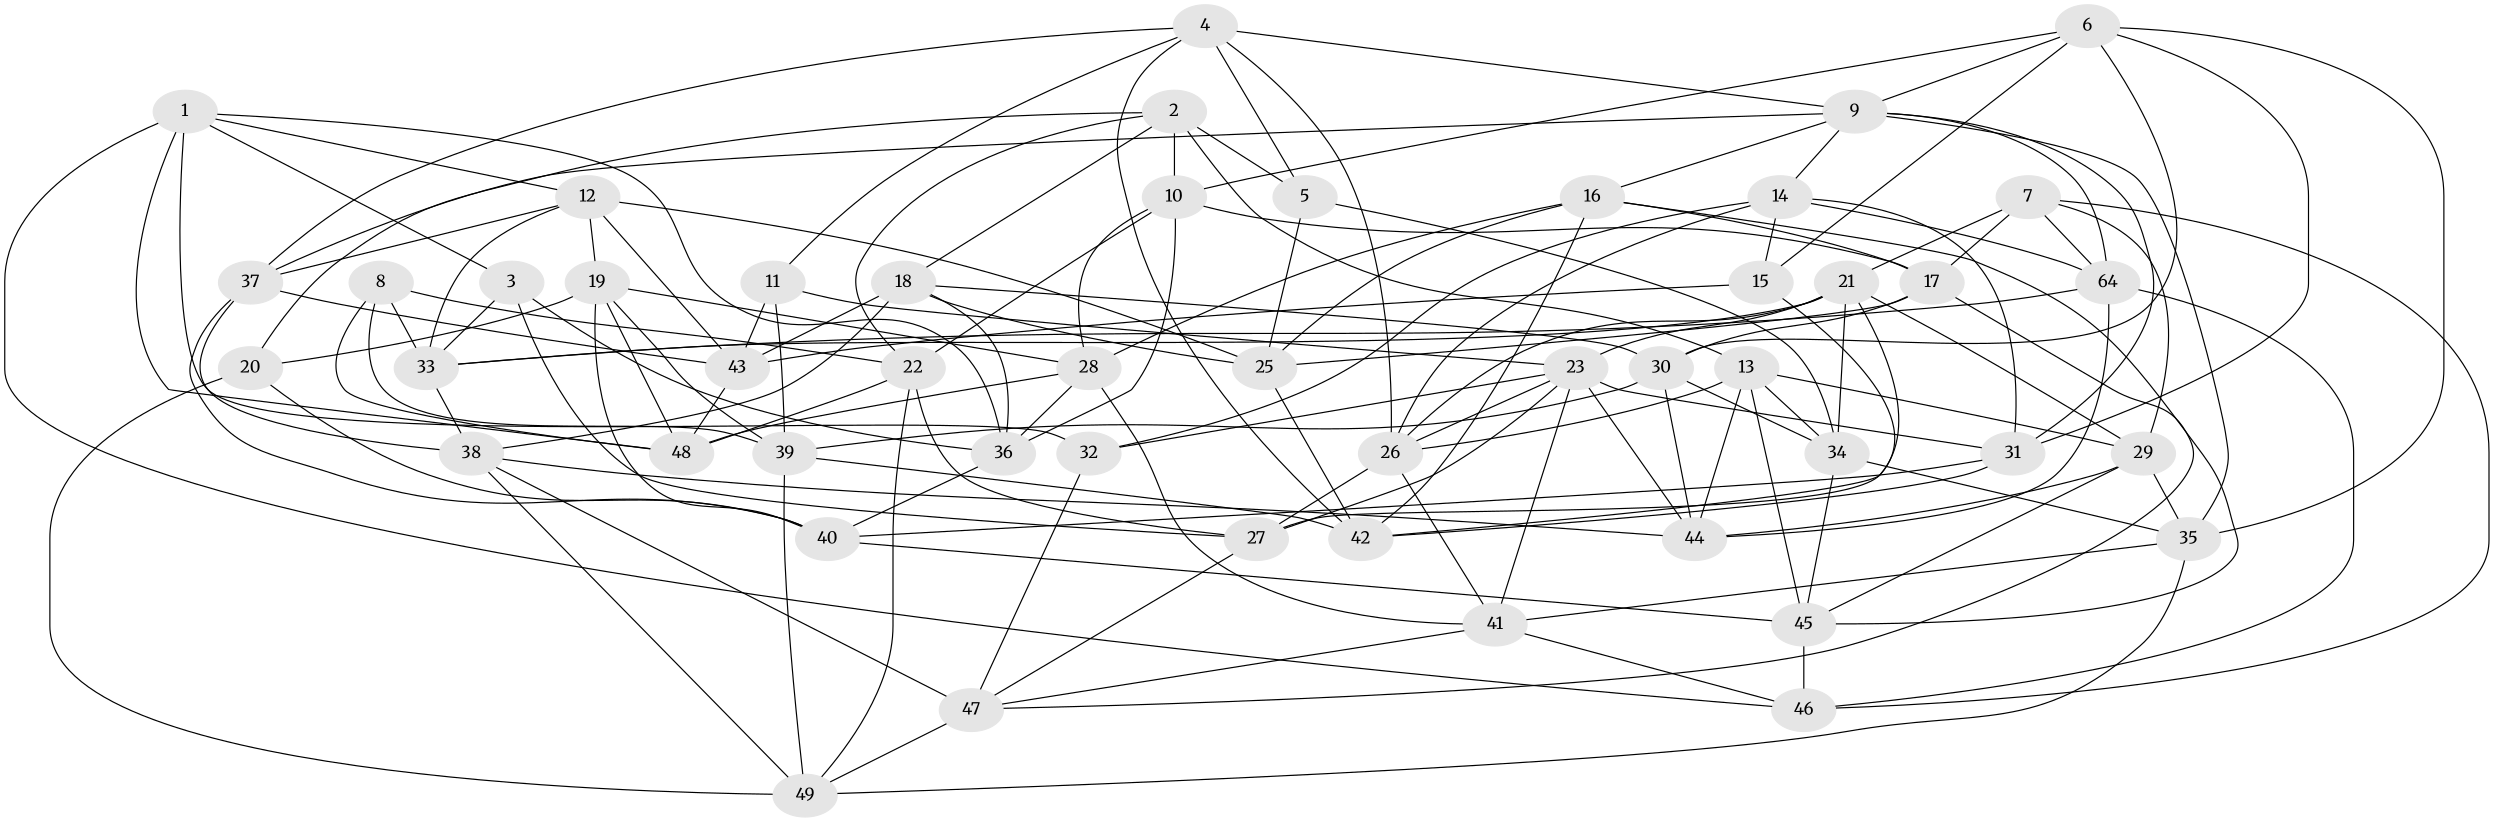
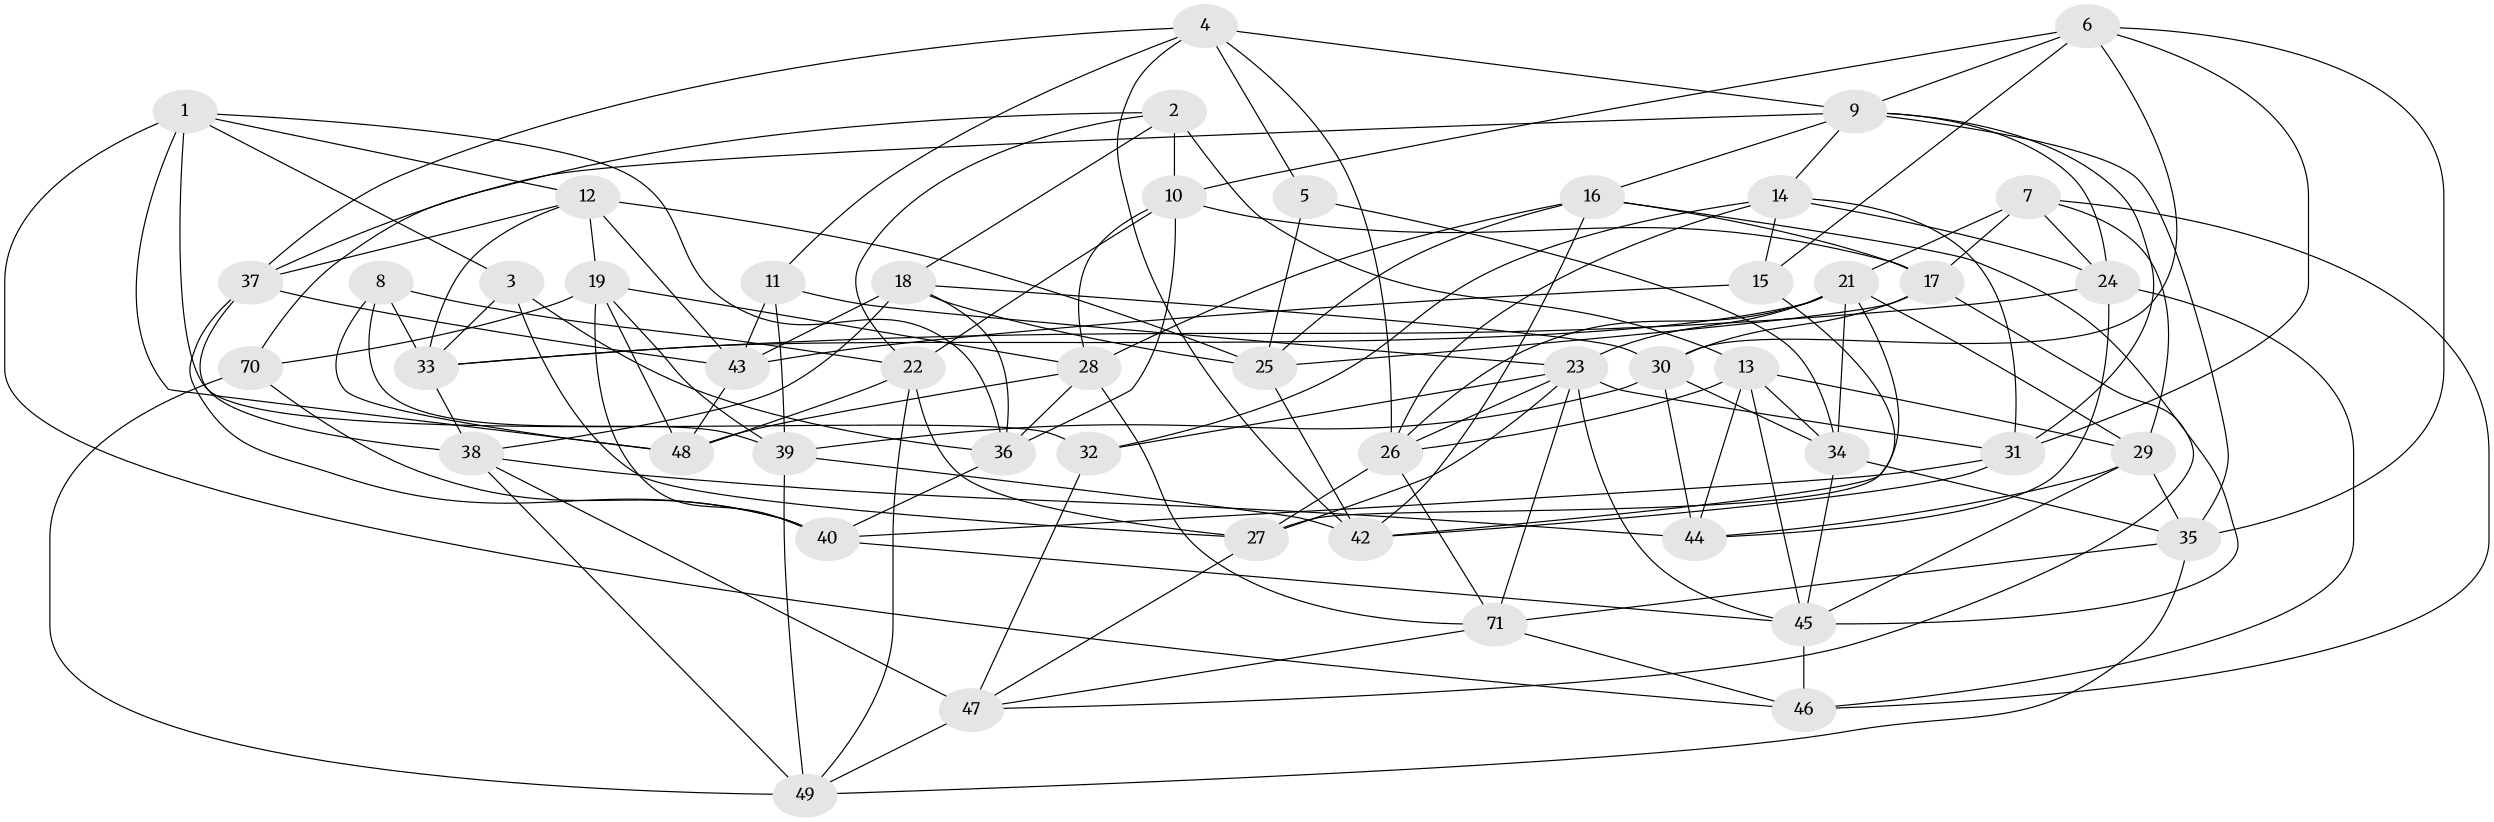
(1240, 154) -> none
(2108, 283) -> (2108, 283)
(251, 368) -> (251, 368)
(1635, 454) -> (1640, 547)
(1495, 625) -> (1495, 625)
